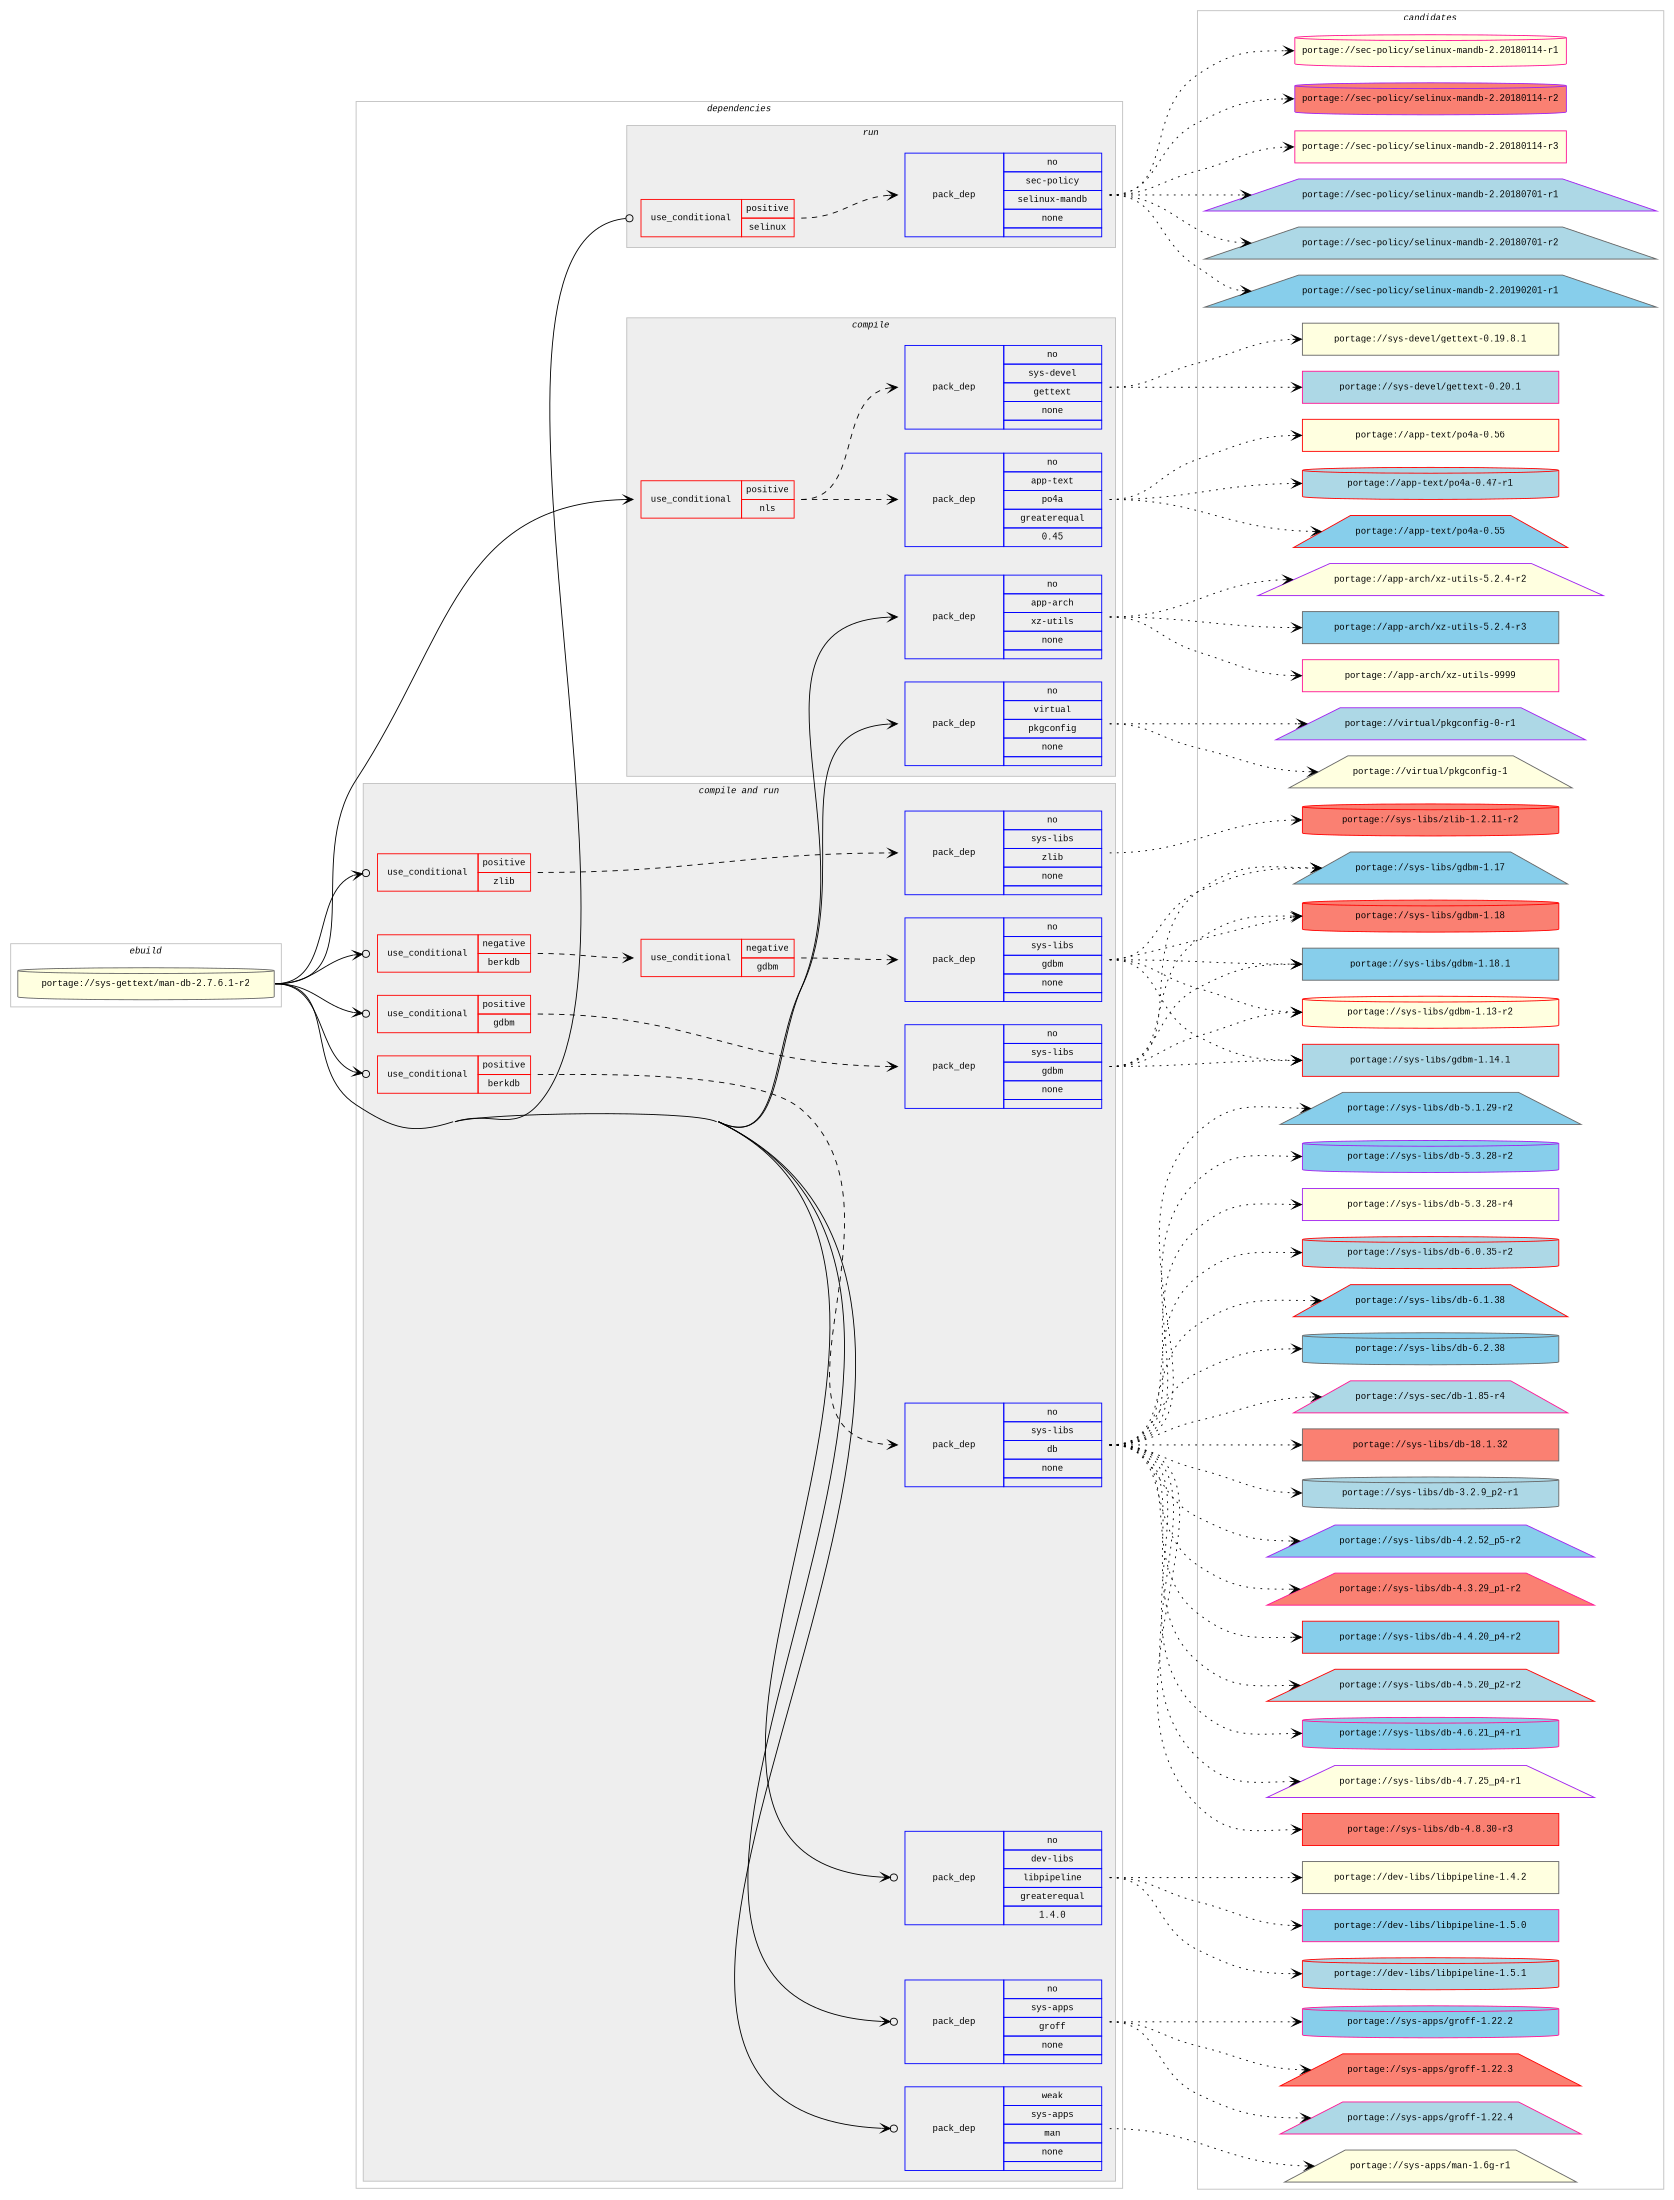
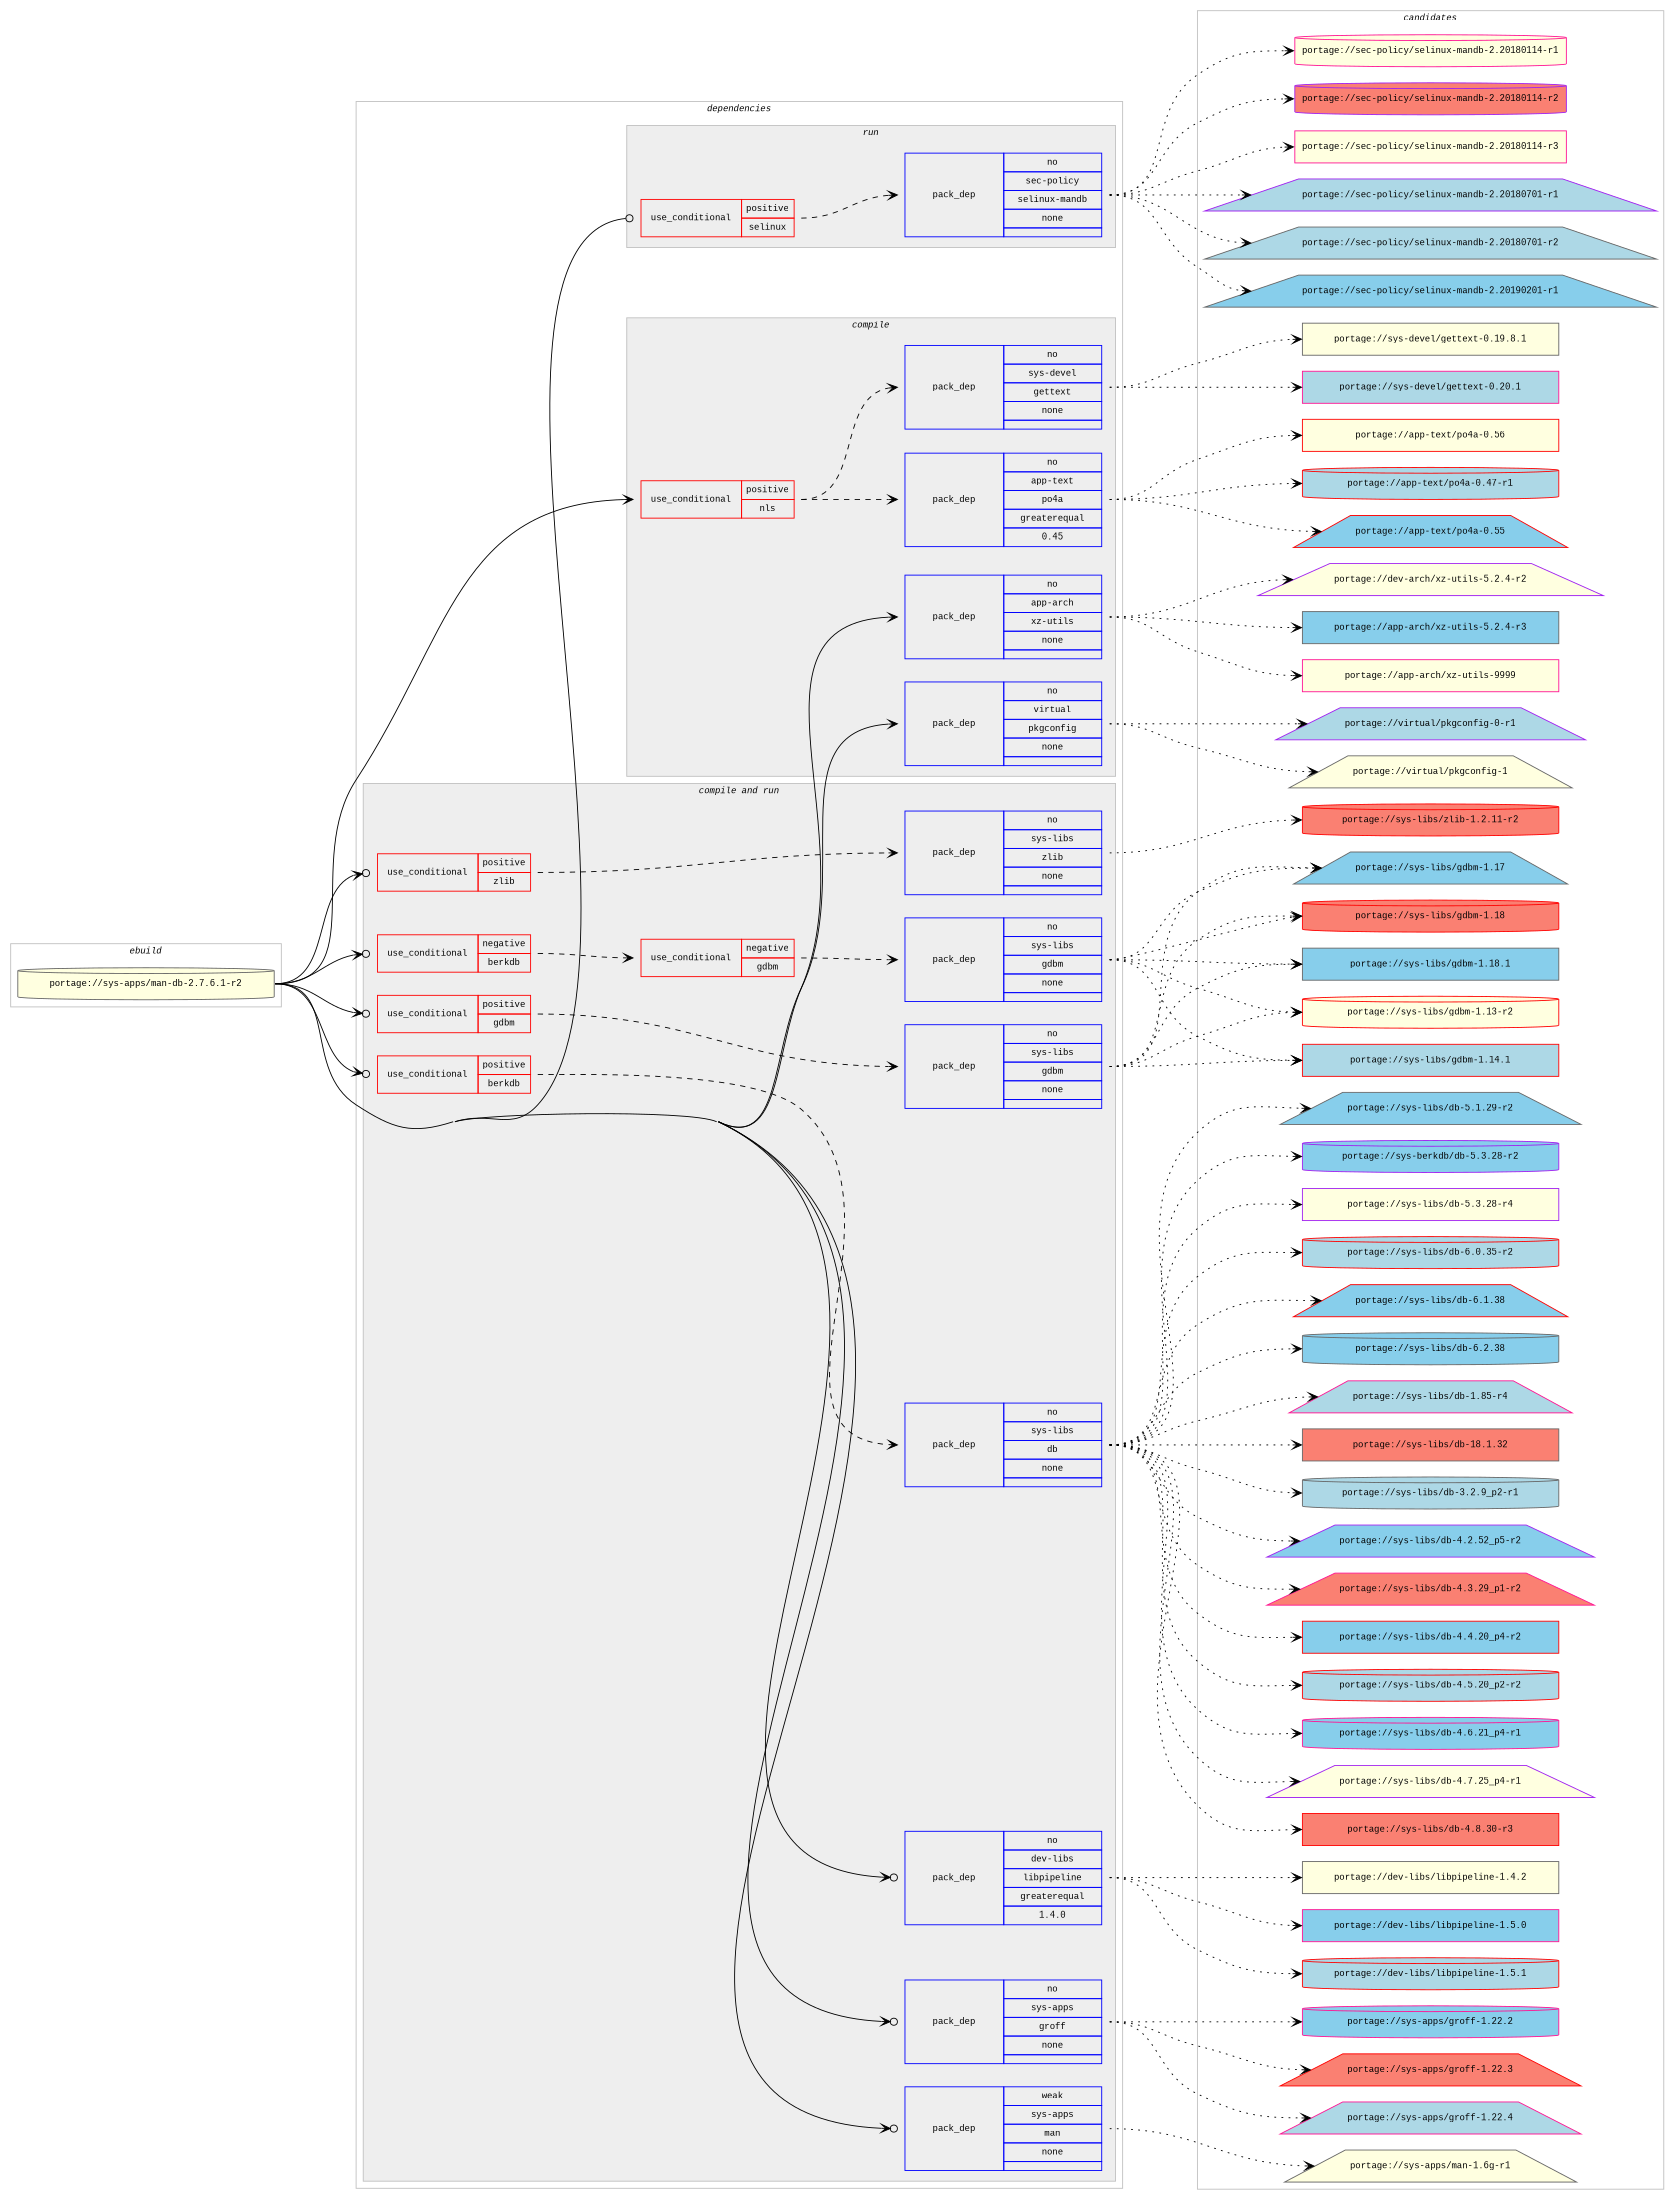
(1431, 580) -> (1431, 580)
(146, 984) -> (146, 984)
(1431, 1156) -> (1431, 1156)
(1431, 1397) -> (1431, 1397)
(1431, 1685) -> (1431, 1685)
